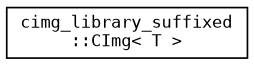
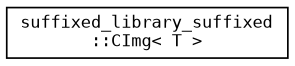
(127, 33) -> (147, 33)
